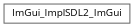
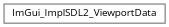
(67, 14) -> (85, 14)
